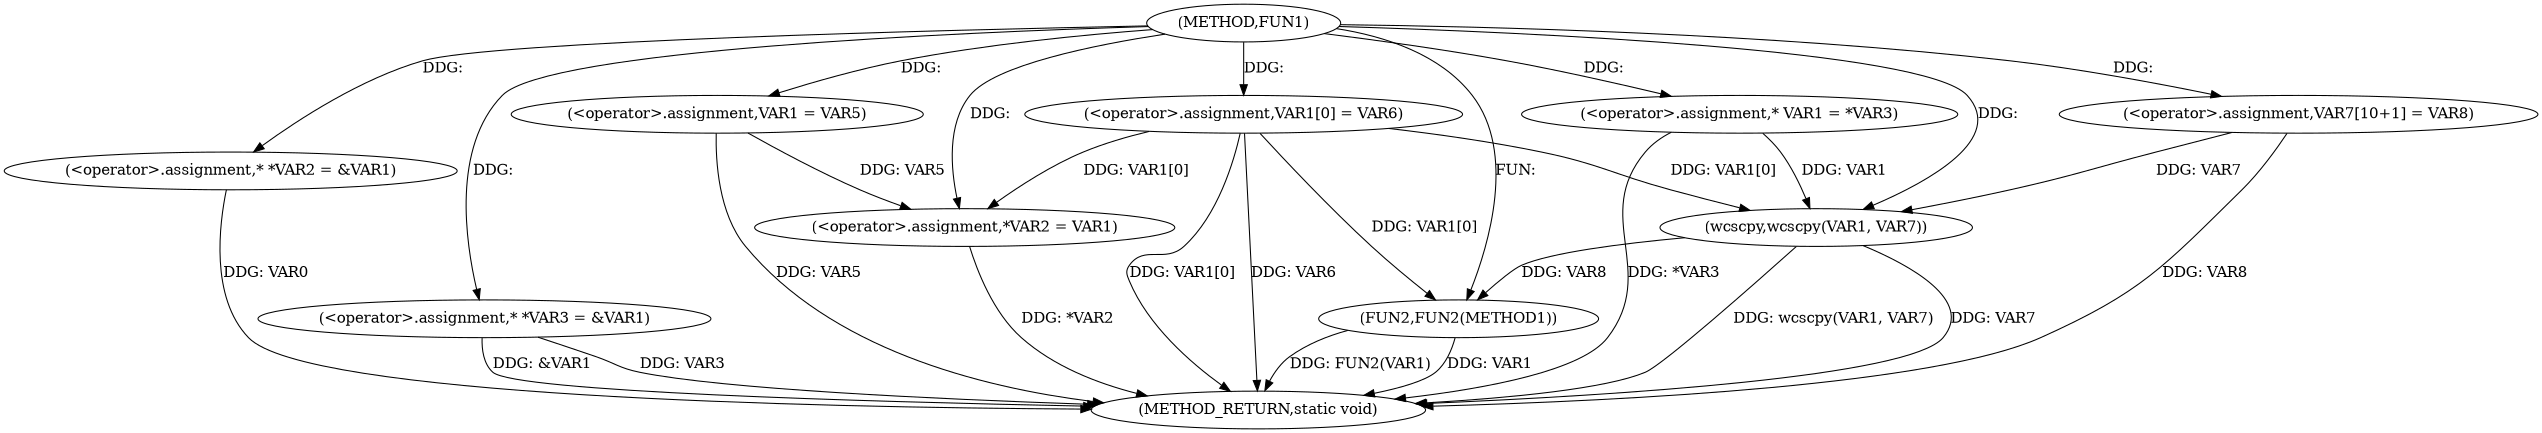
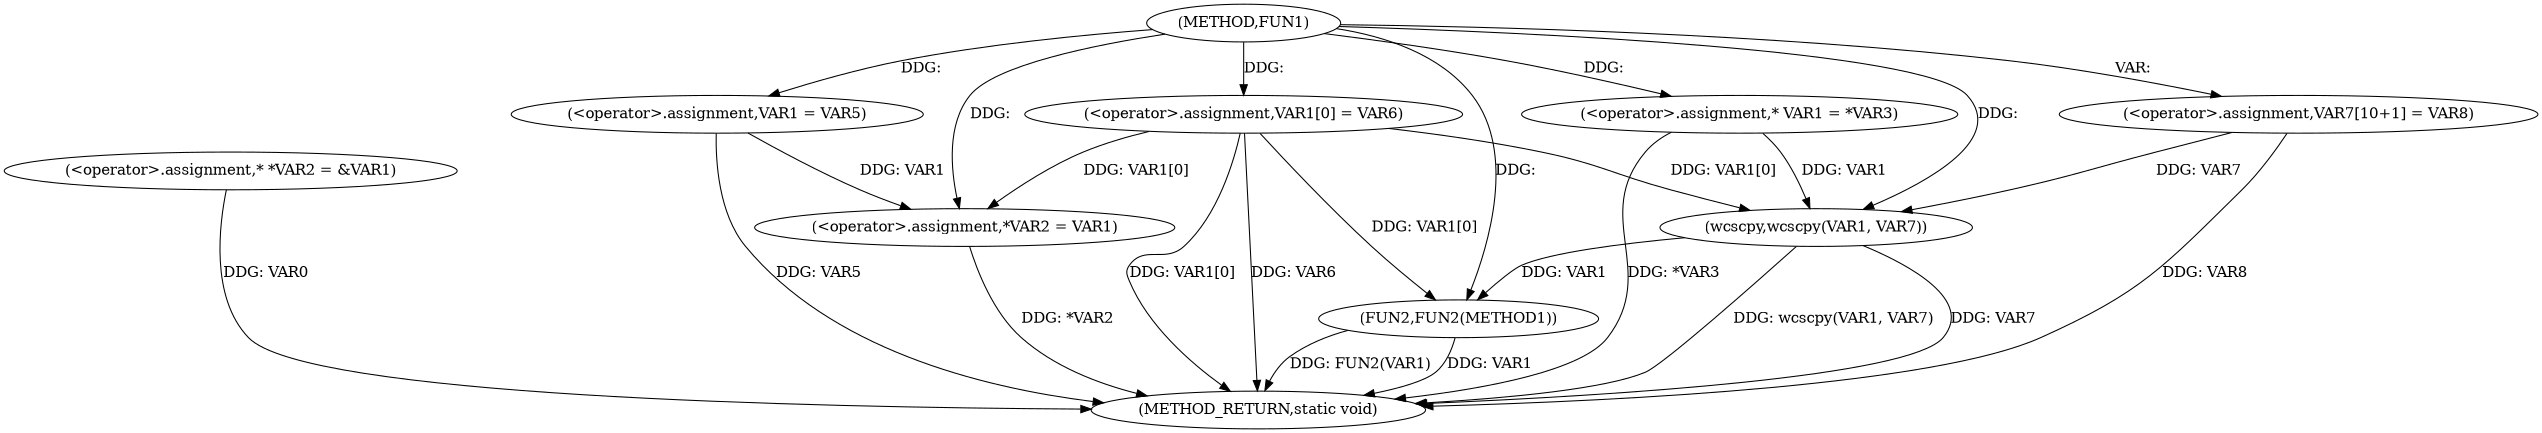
(694, 39) -> none
(2135, 69) -> (2135, 69)
(903, 171) -> (903, 171)
(1518, 171) -> (1518, 171)
(1565, 273) -> (1565, 273)
(484, 319) -> none
